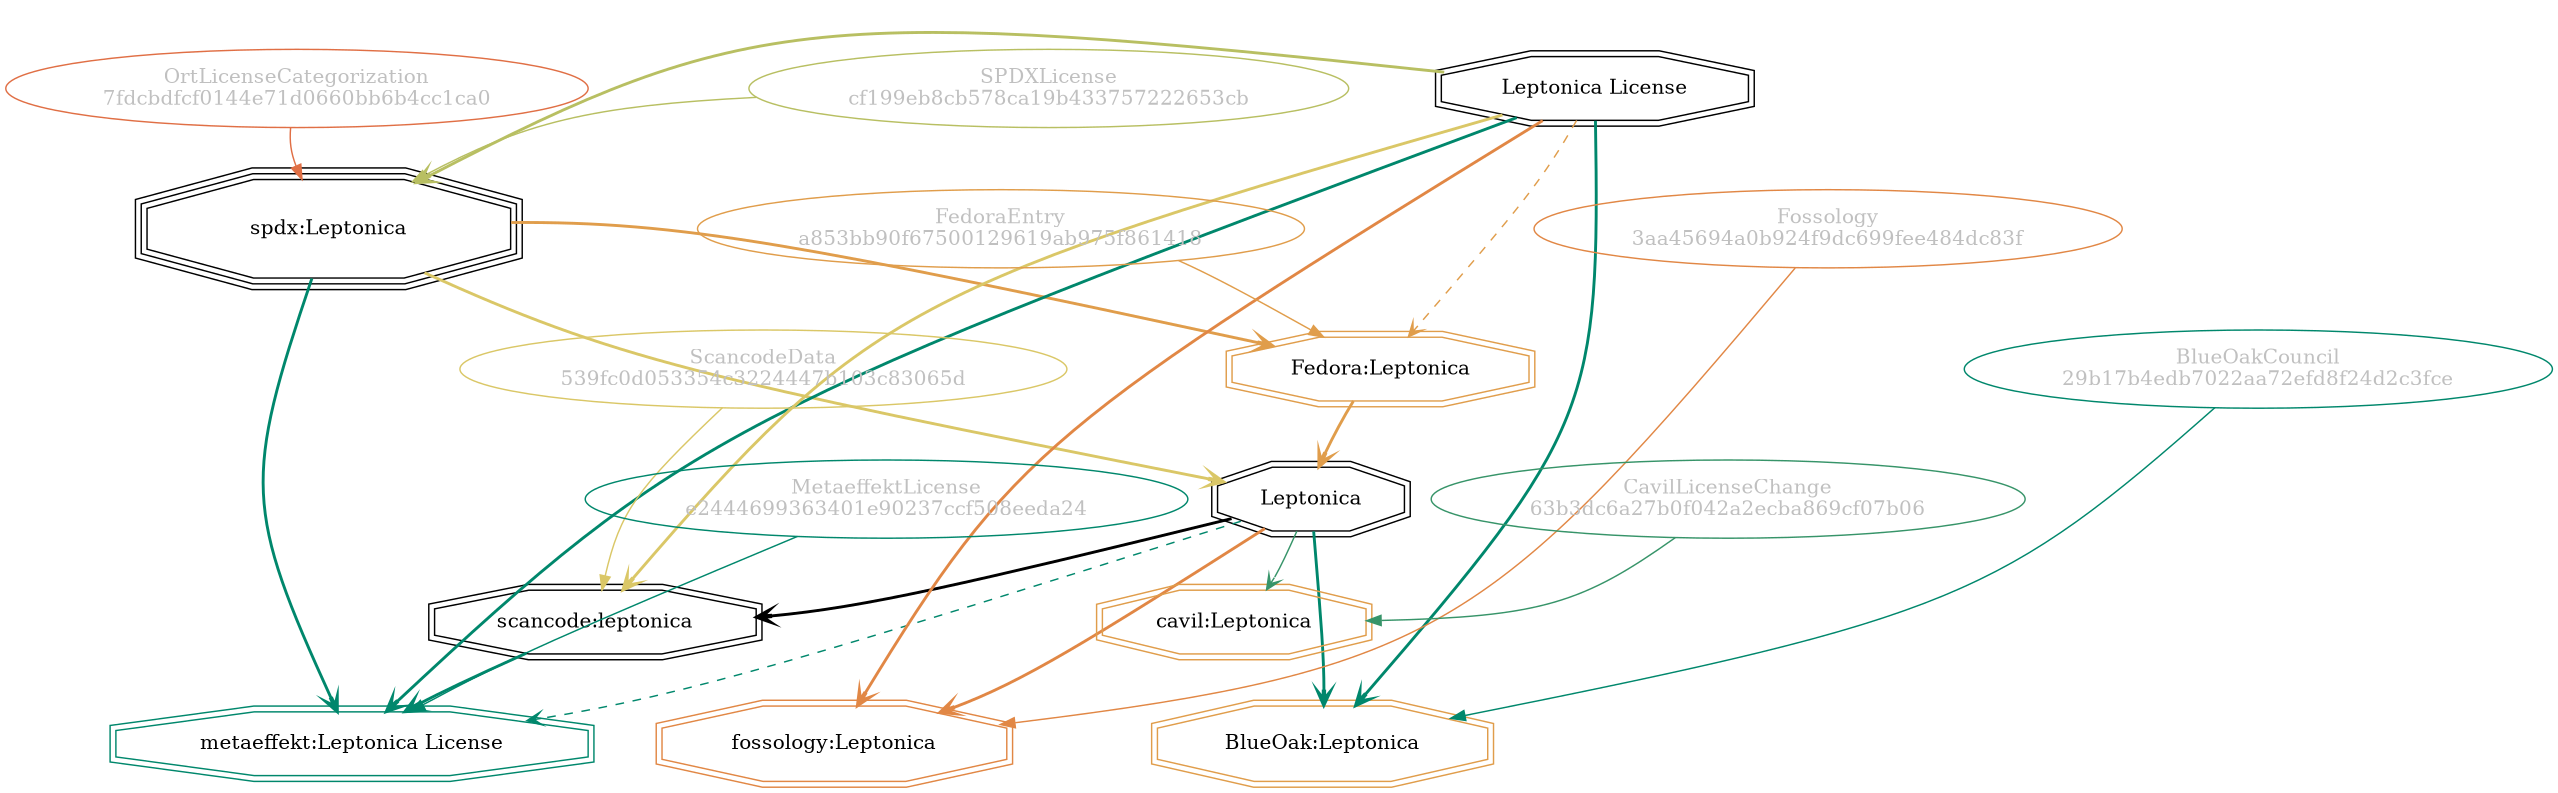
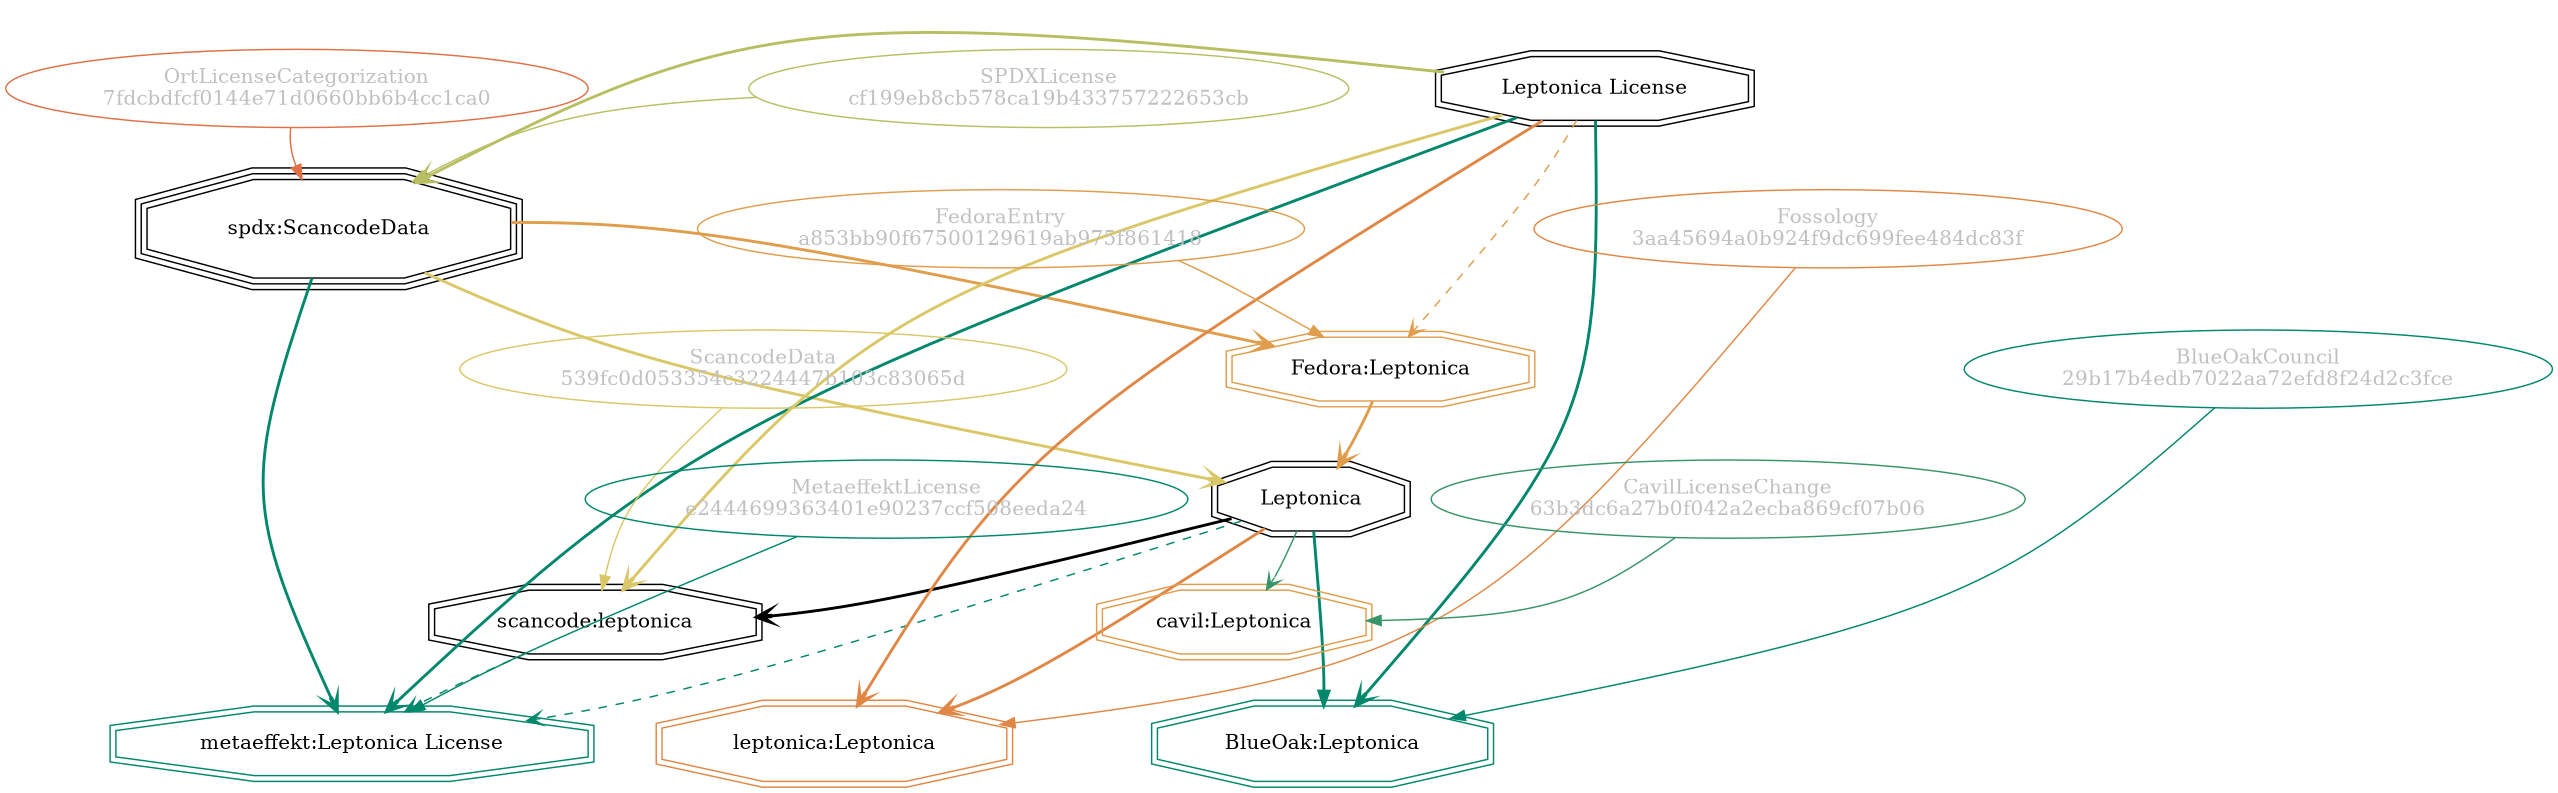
(329, 229) -> (329, 229)
(1338, 427) -> (1360, 428)
(1320, 611) -> (1320, 611)
(472, 678) -> (472, 678)
(834, 744) -> (834, 744)
(1323, 744) -> (1323, 744)
